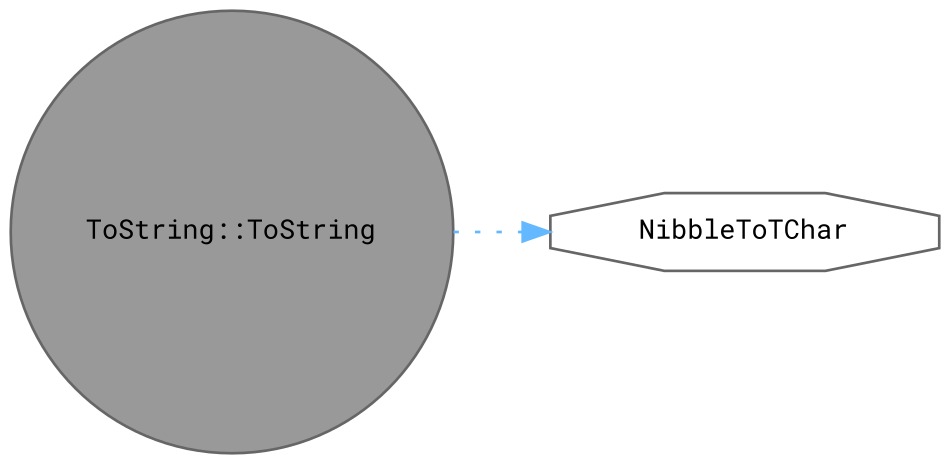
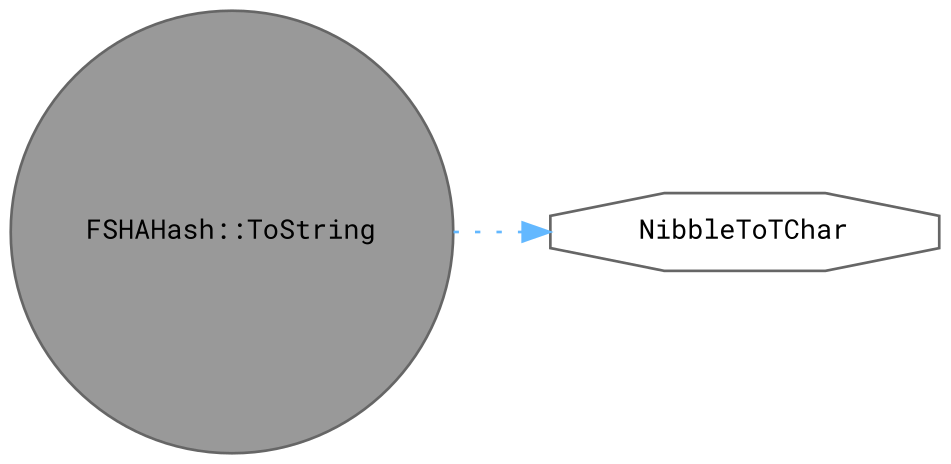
(232, 232) -> (232, 232)
